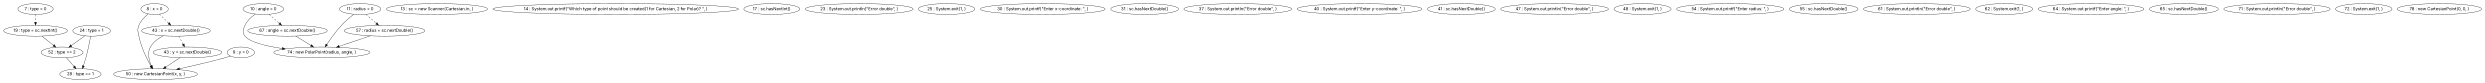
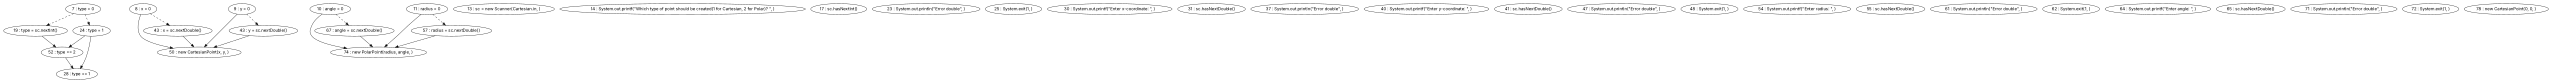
none -> (87, 18)
(181, 40) -> (251, 19)
